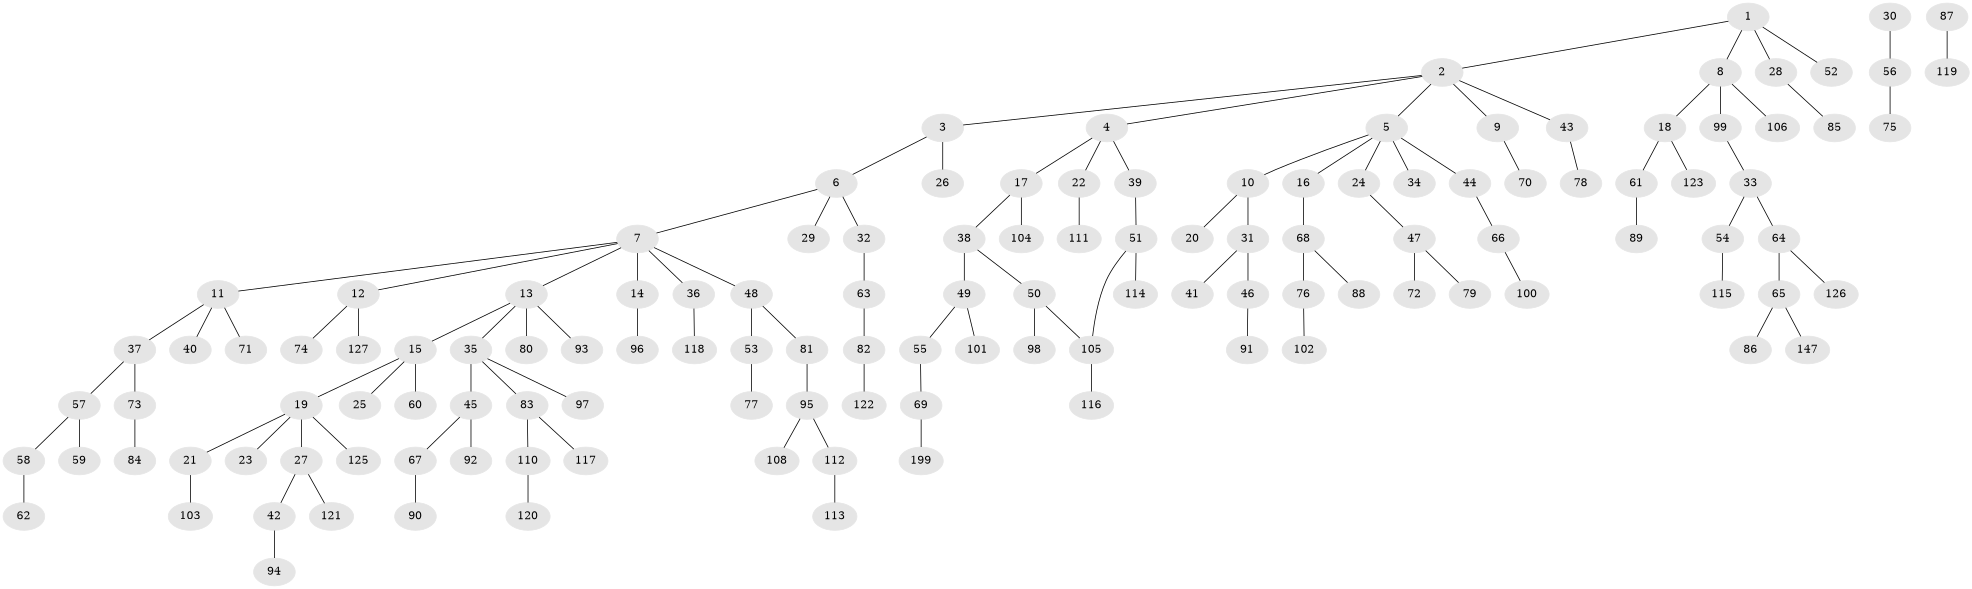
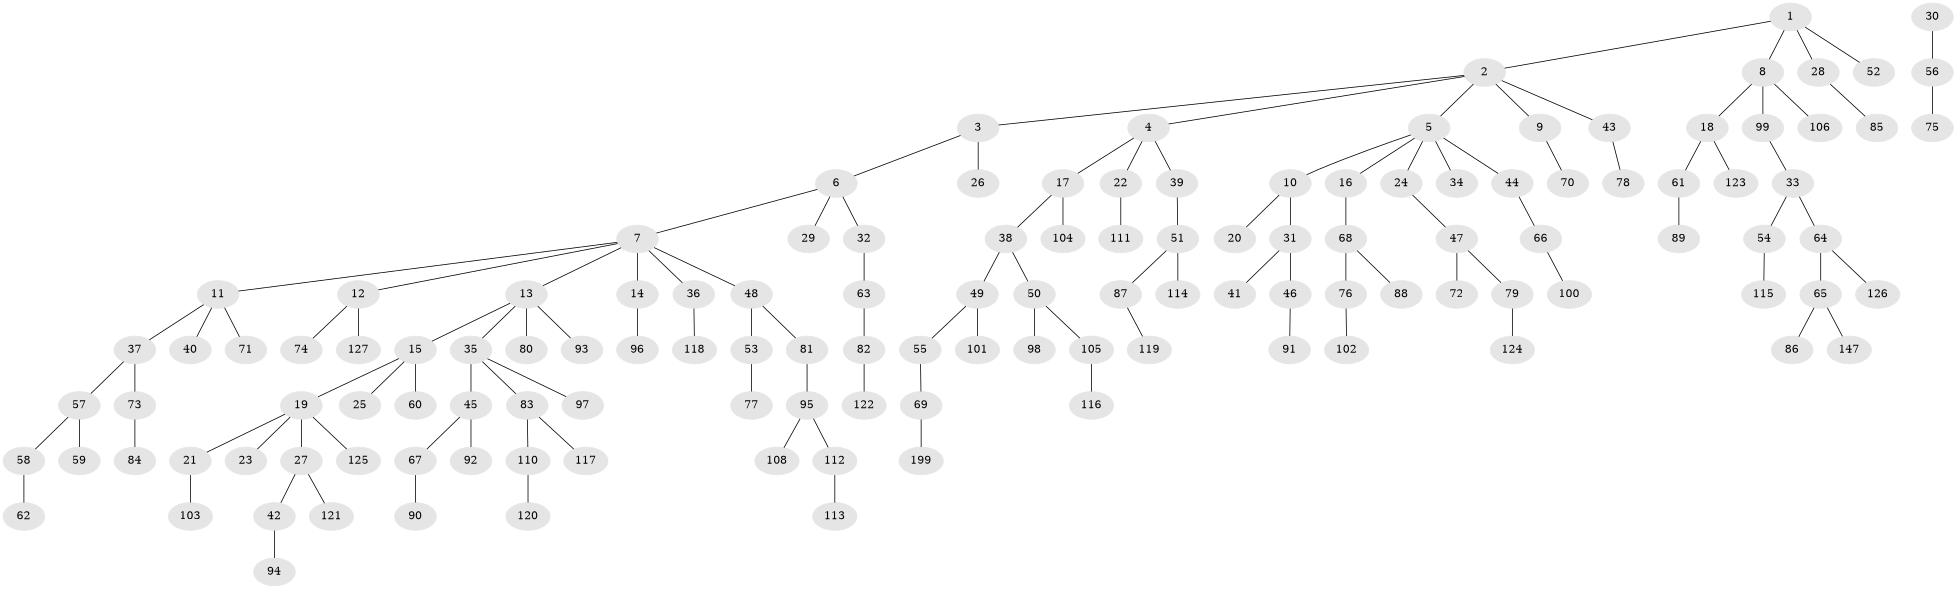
(1102, 291) -> (1149, 267)
none -> (1512, 350)
